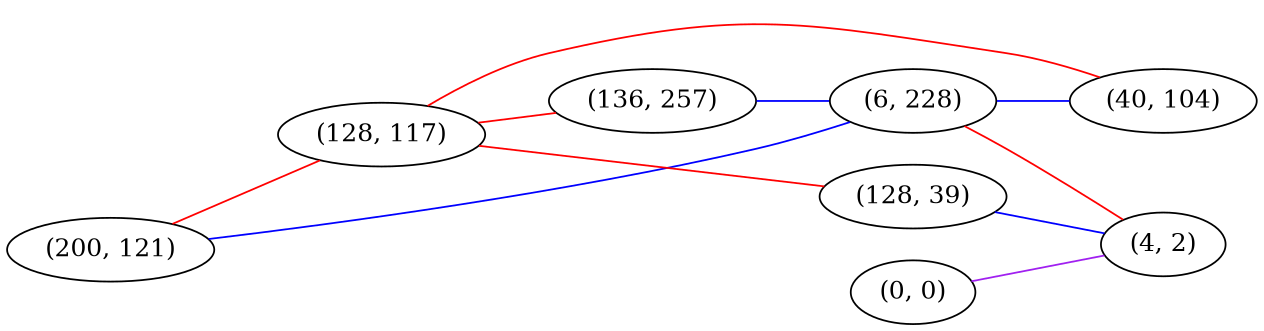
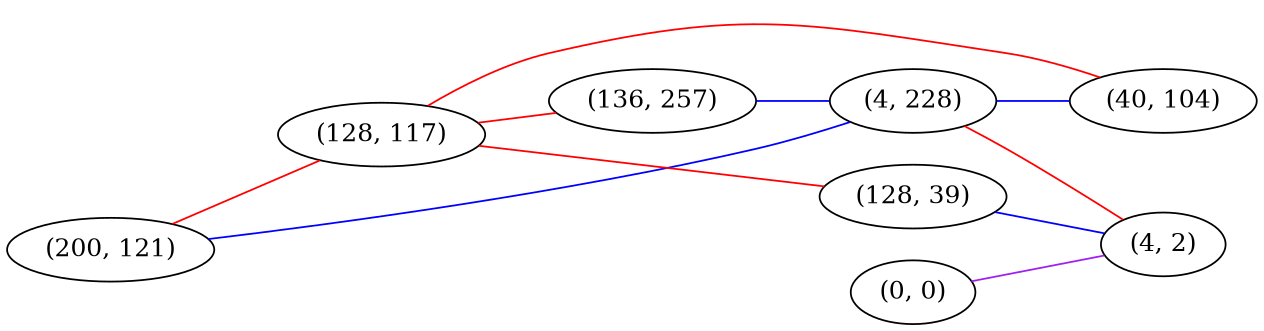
(913, 101) -> (913, 101)
